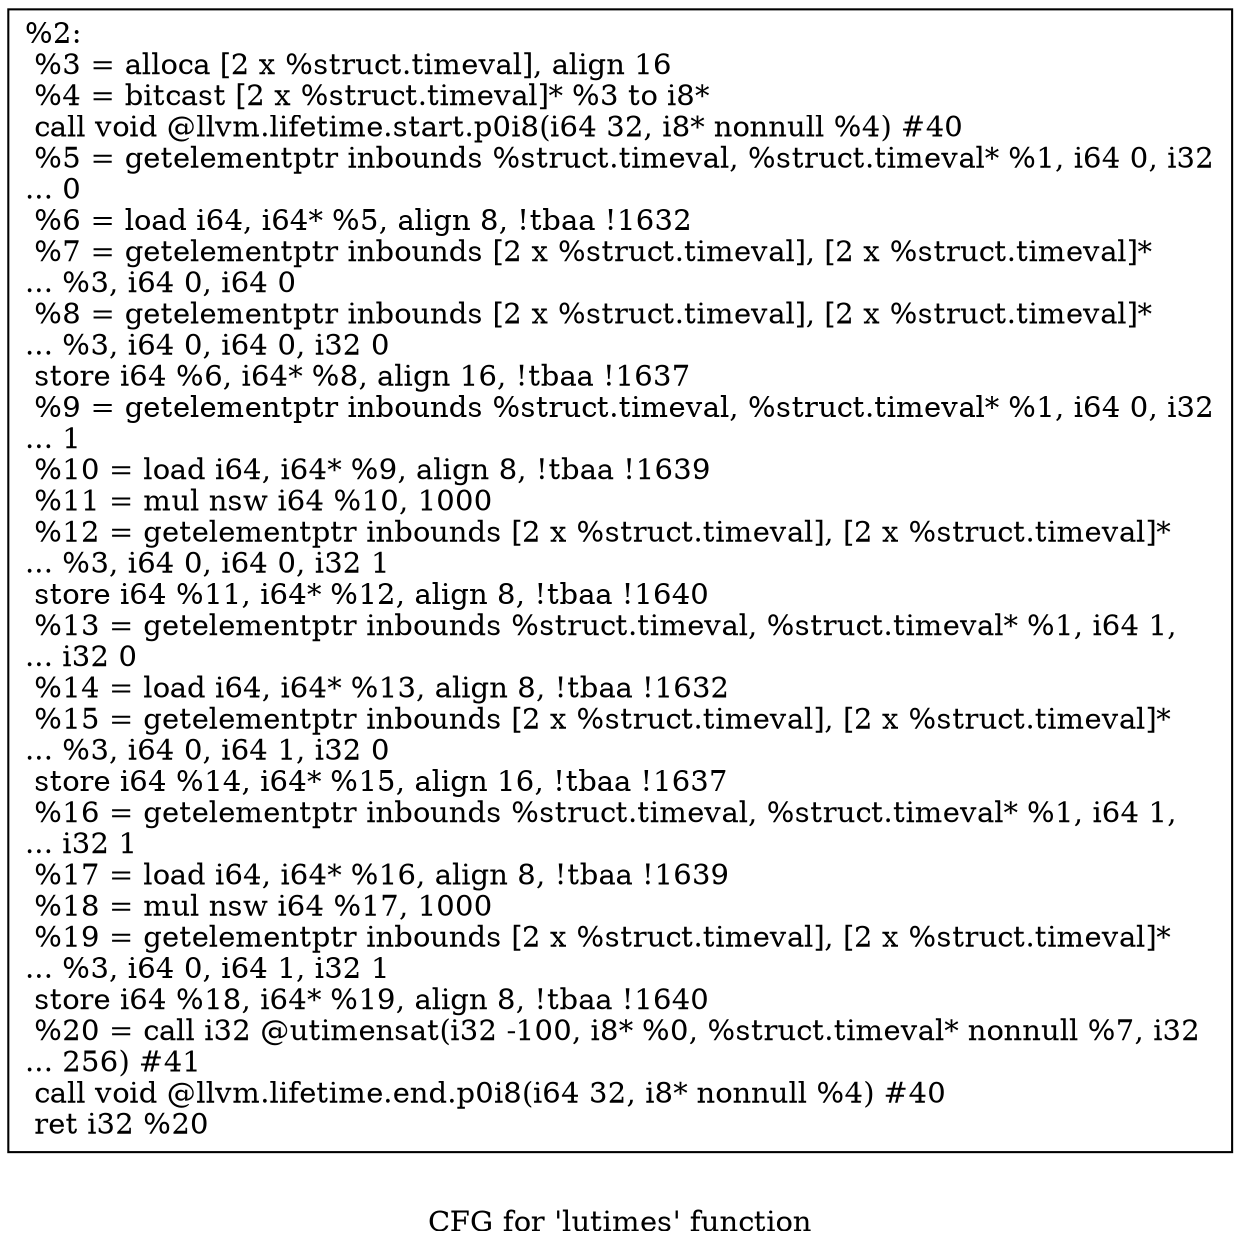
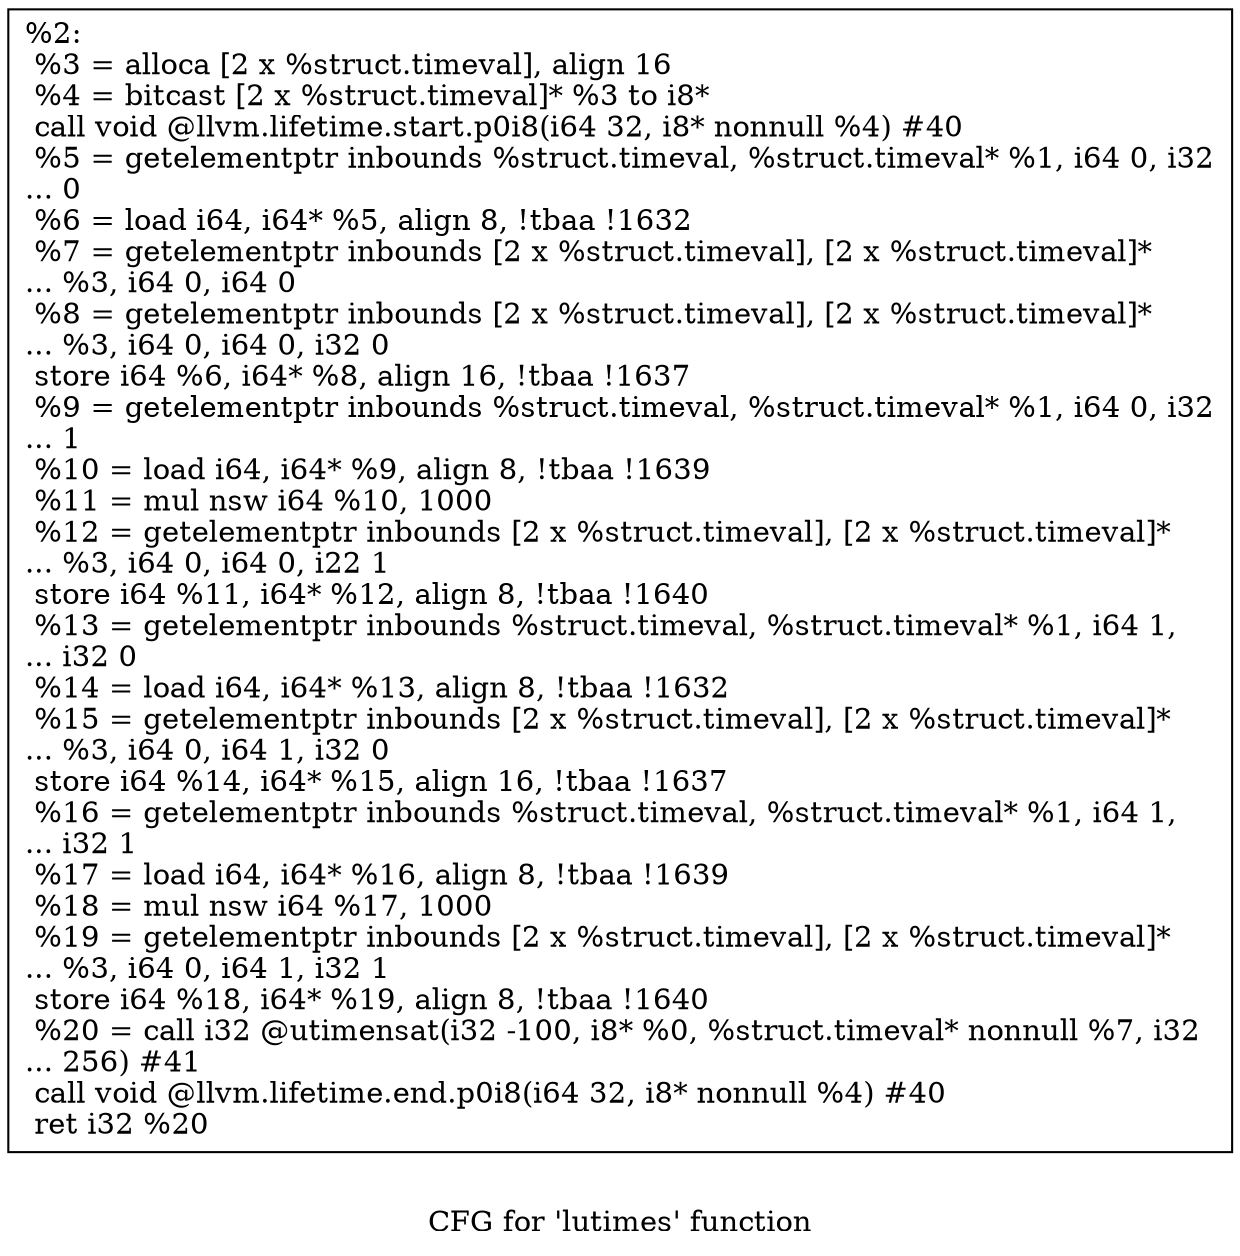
(208, 564) -> (208, 564)
